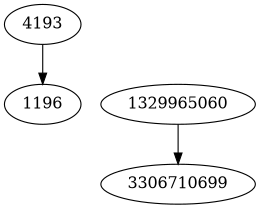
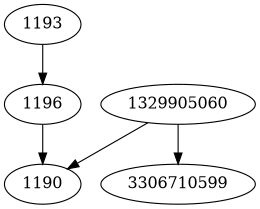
(43, 24) -> (43, 24)
(178, 104) -> (178, 104)
none -> (43, 184)
(178, 184) -> (178, 184)
